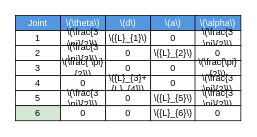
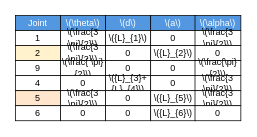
(38, 53) -> (38, 53)
(38, 68) -> (38, 68)
(38, 98) -> (38, 98)
(38, 113) -> (38, 113)
